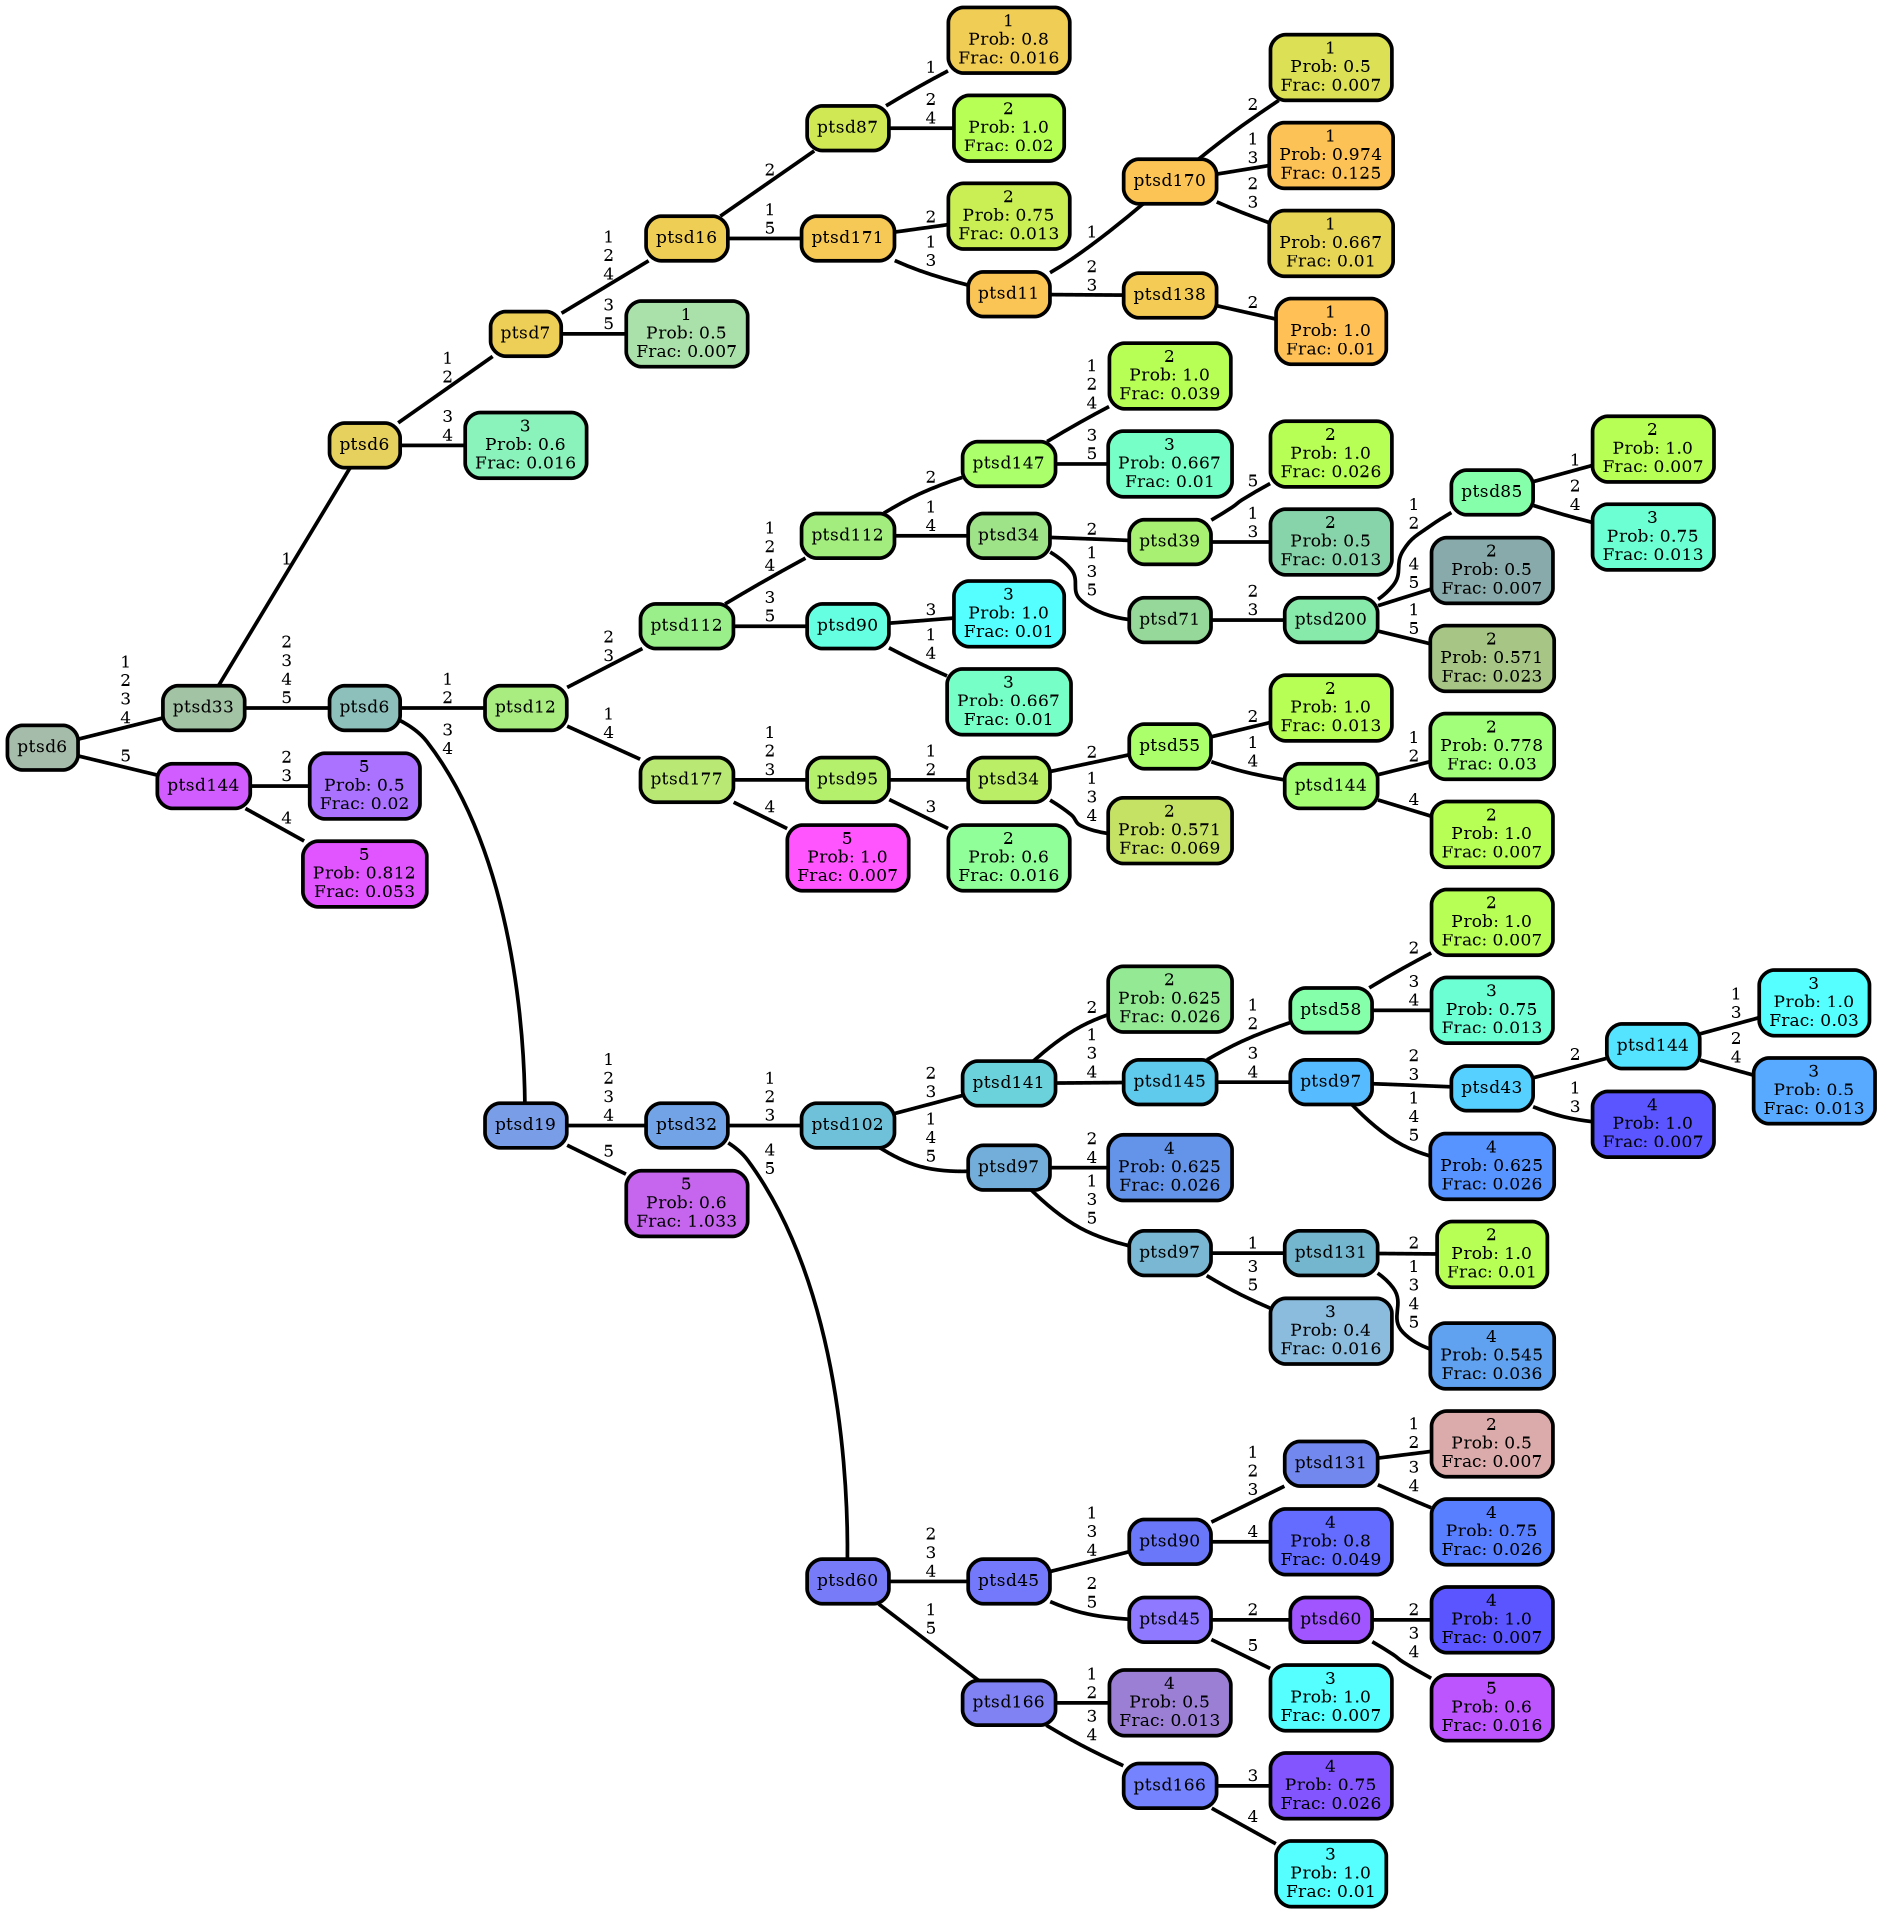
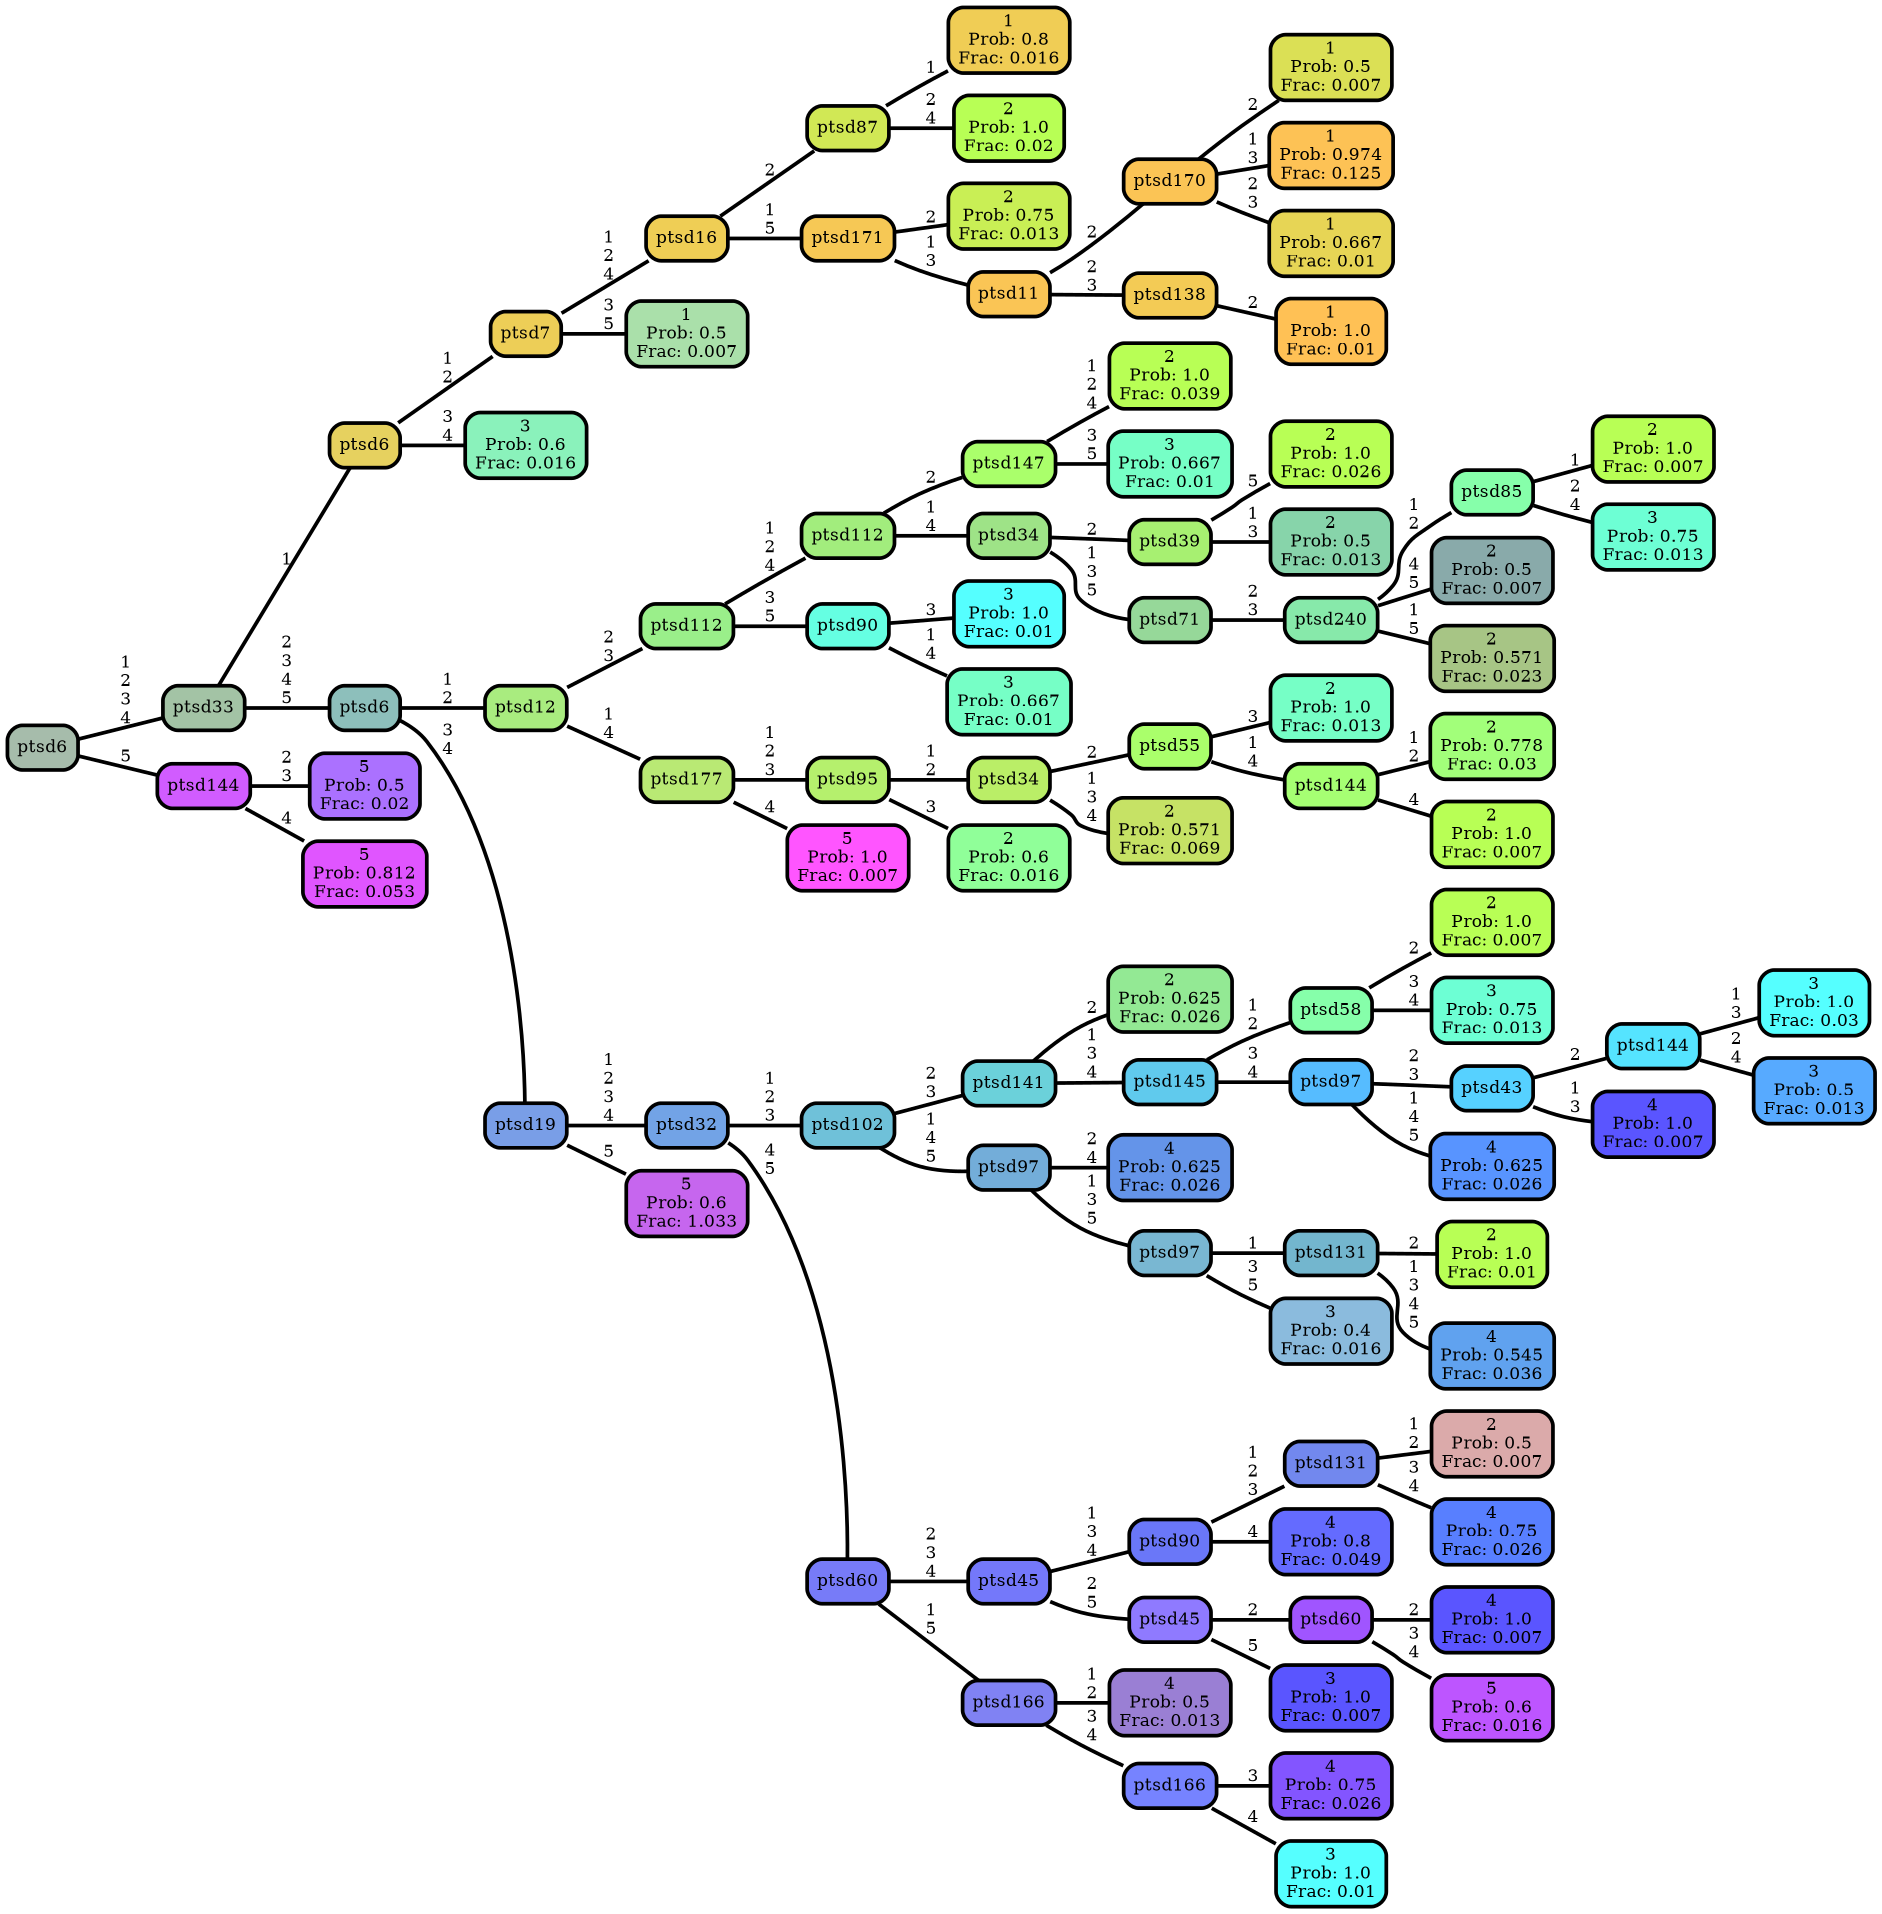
(1090, 233) -> (1090, 233)
(1331, 620) -> (1331, 620)
(1331, 708) -> (1331, 708)
(1251, 717) -> (1251, 717)
(1331, 1698) -> (1331, 1698)
